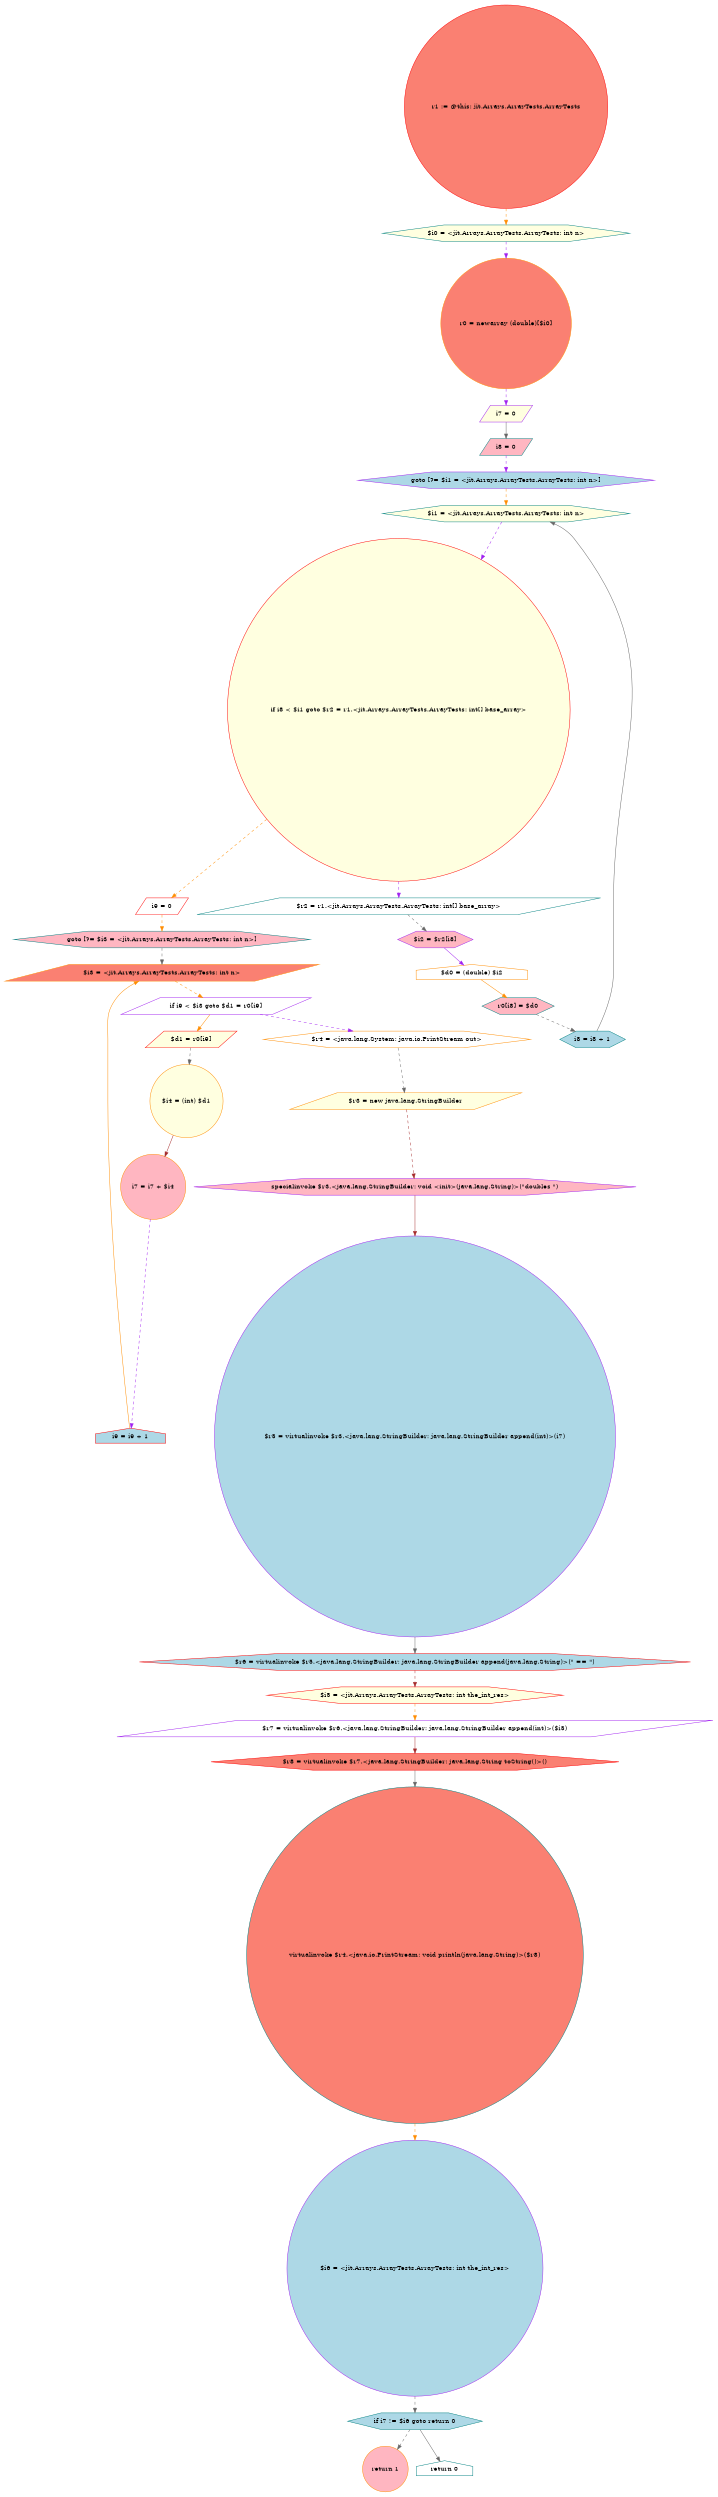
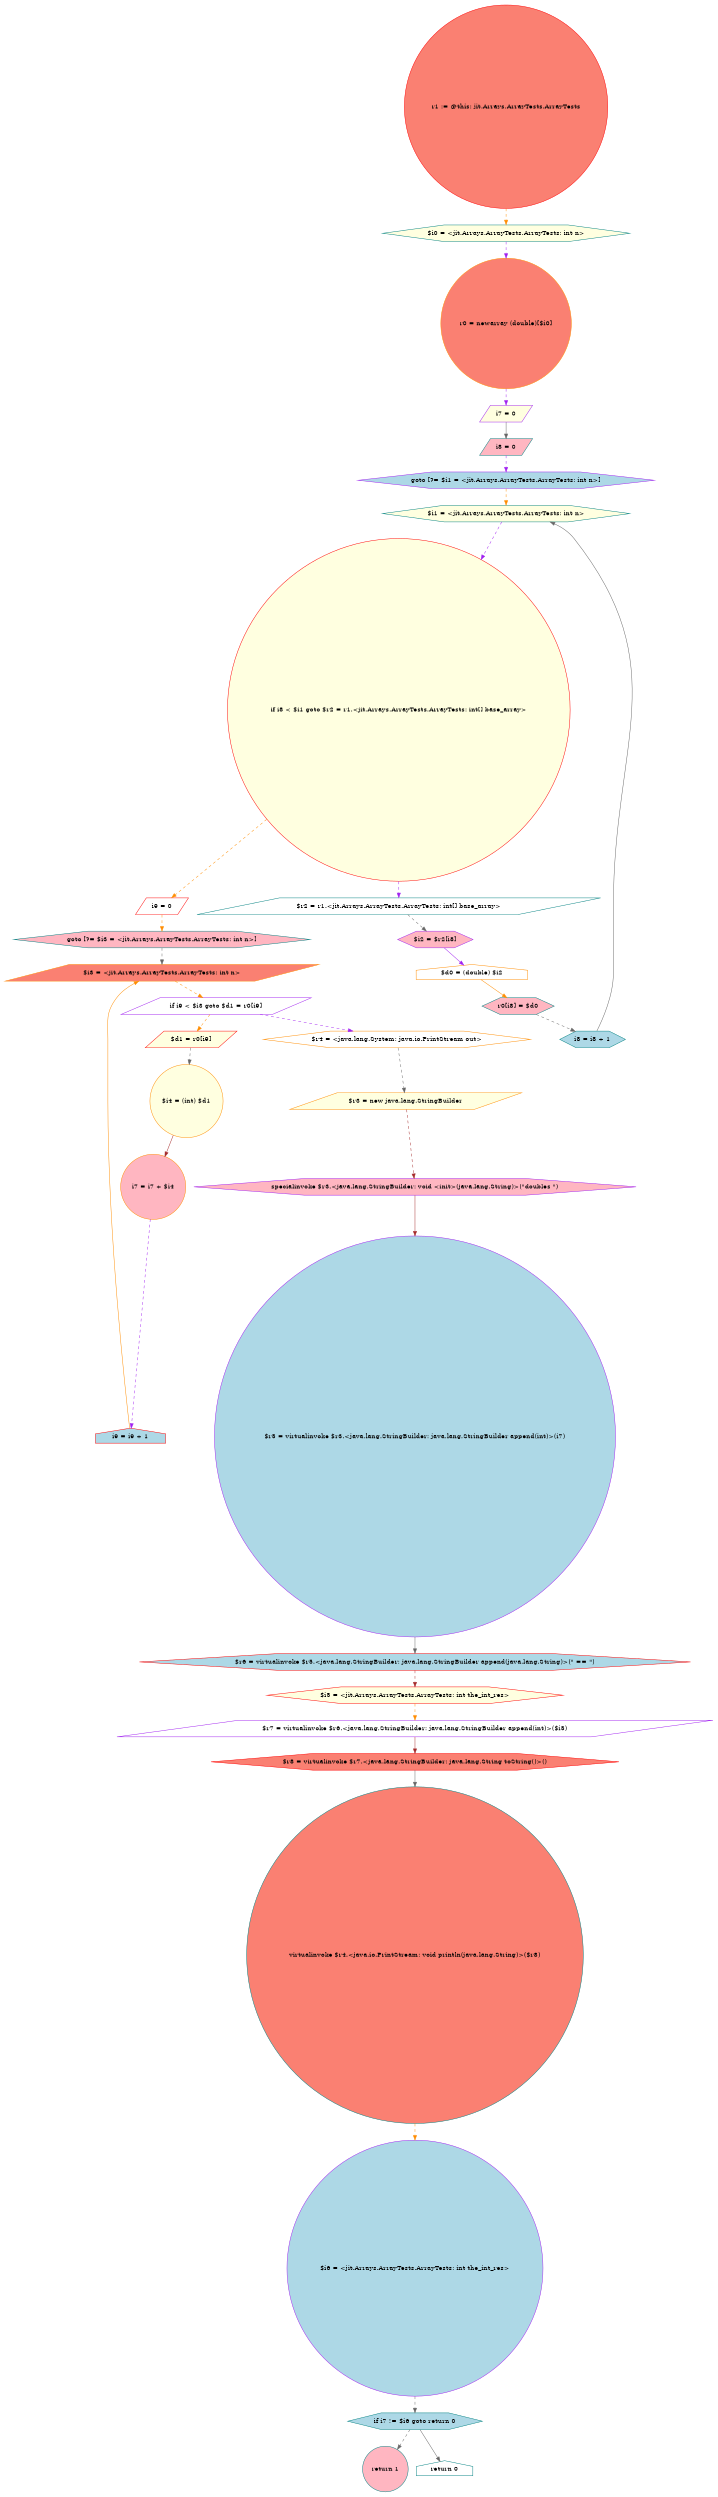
(205, 1021) -> (205, 1021)
(385, 2469) -> (385, 2469)
